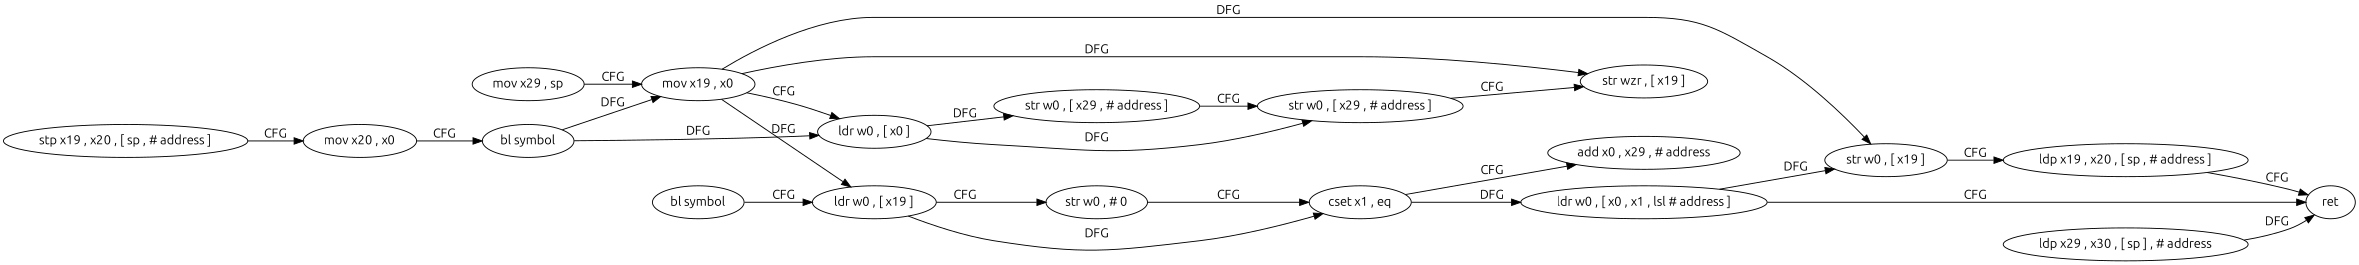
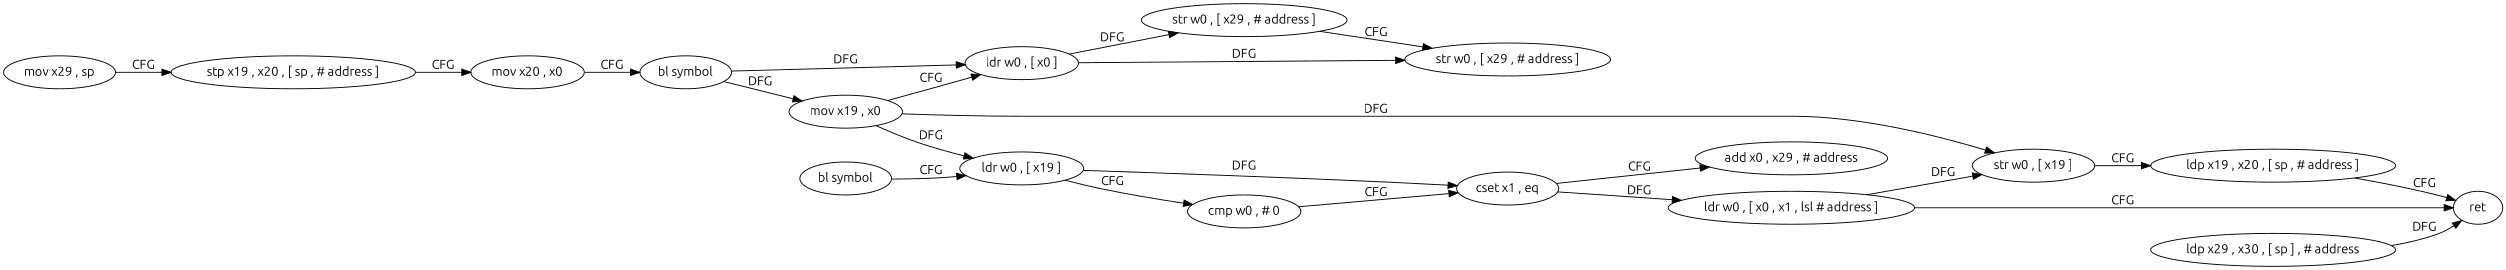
(1644, 81) -> none
(608, 84) -> (139, 72)
(1097, 202) -> (1244, 211)
